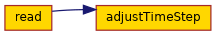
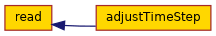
(68, 10) -> (80, 26)
